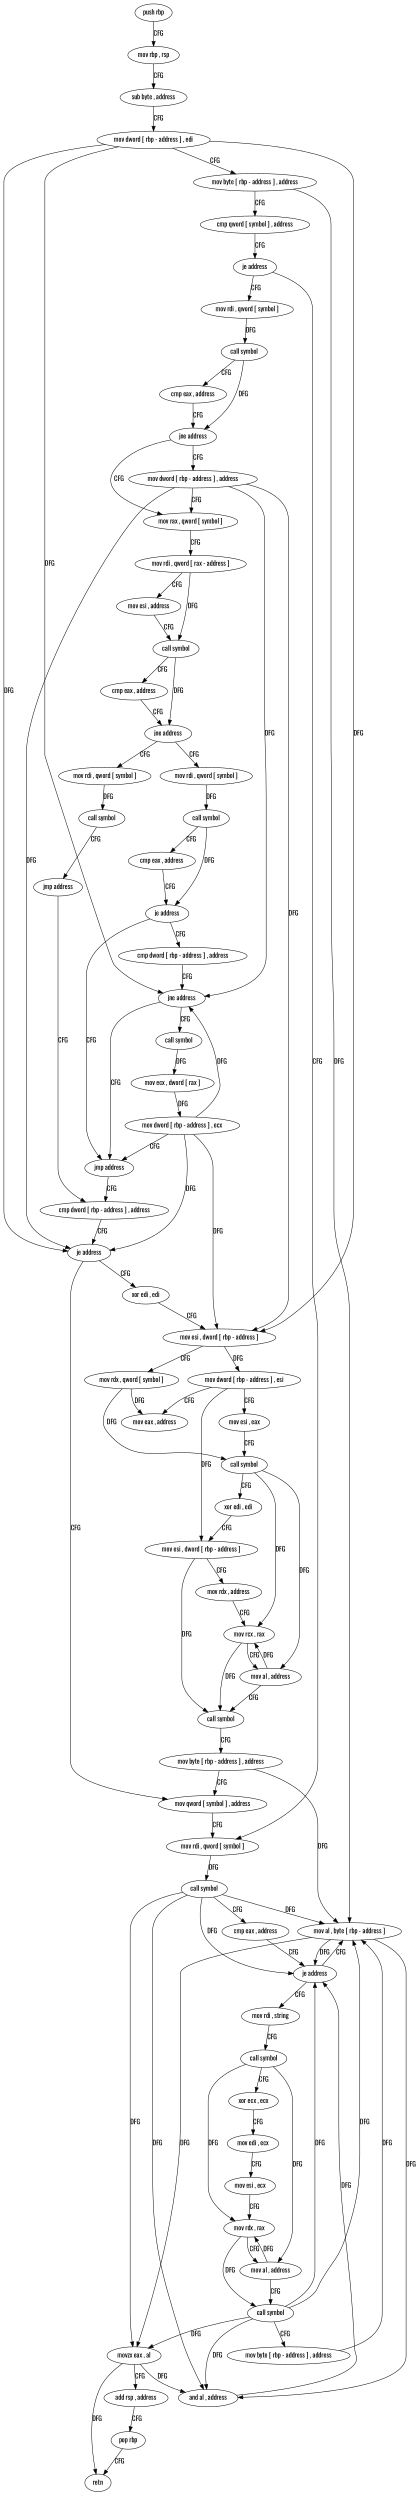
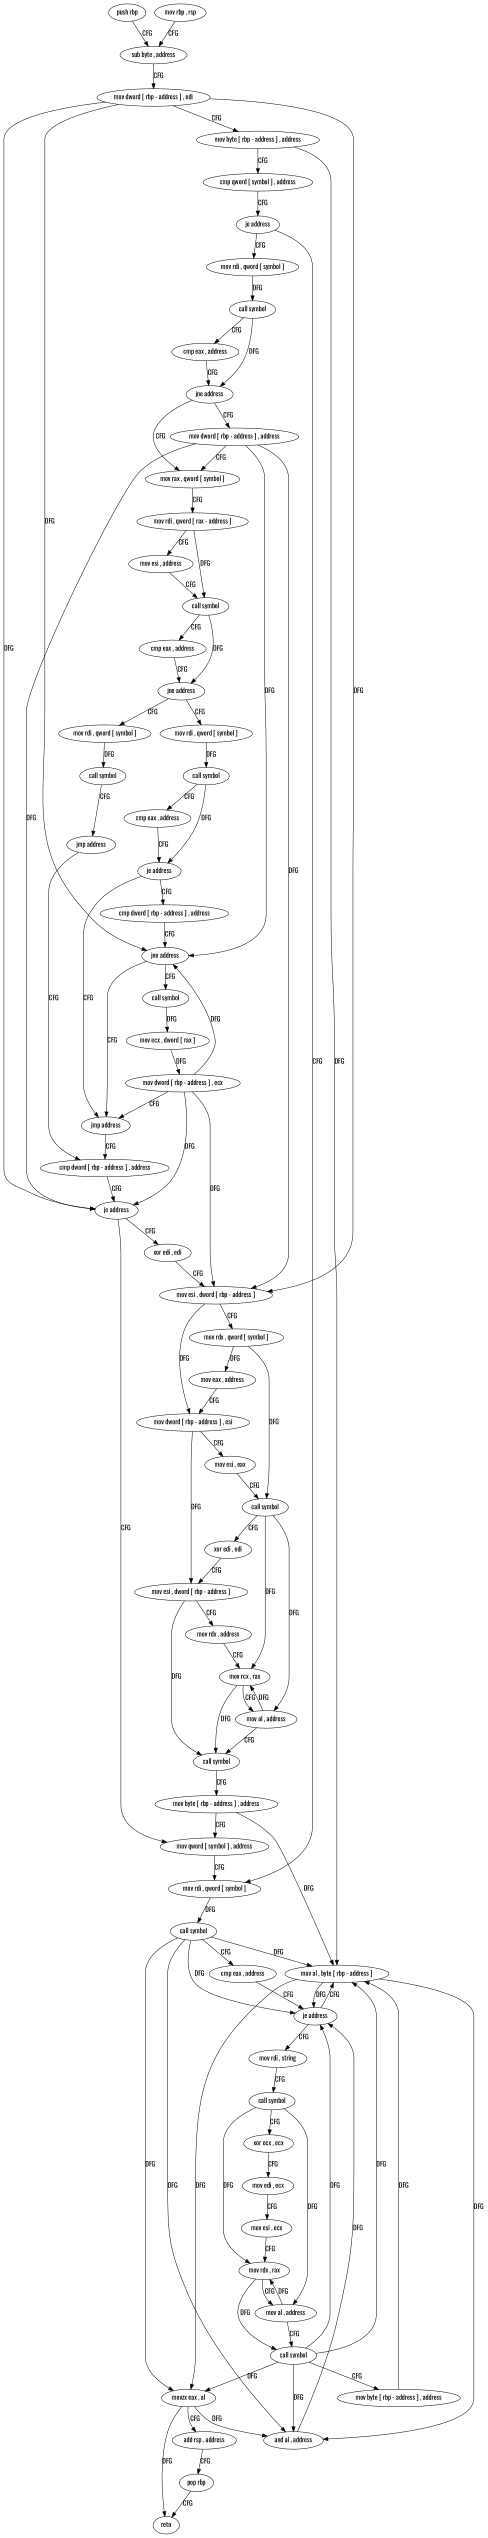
(154, 31) -> (139, 32)
(187, 1396) -> (209, 1399)
